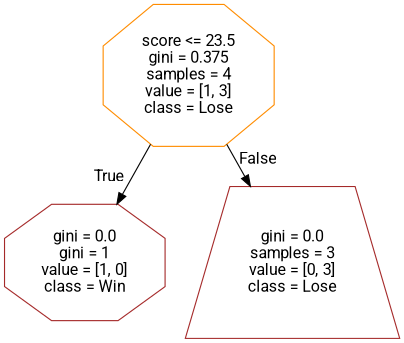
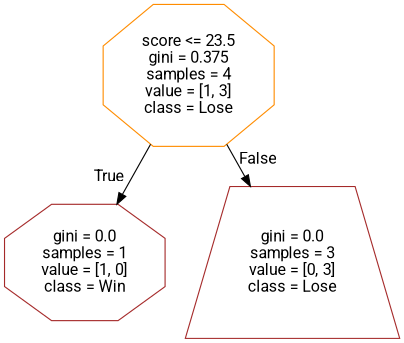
(85, 262) -> (85, 262)
